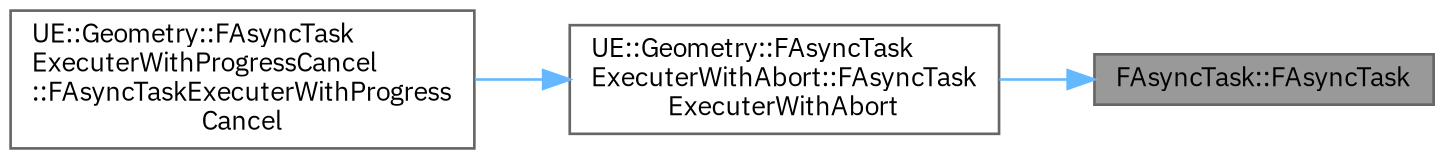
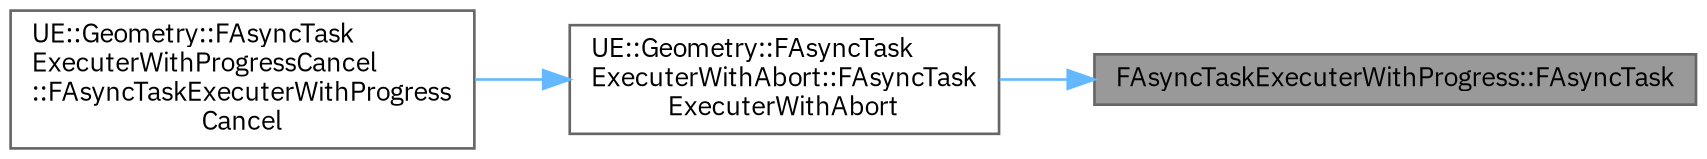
(1264, 80) -> (1395, 80)
